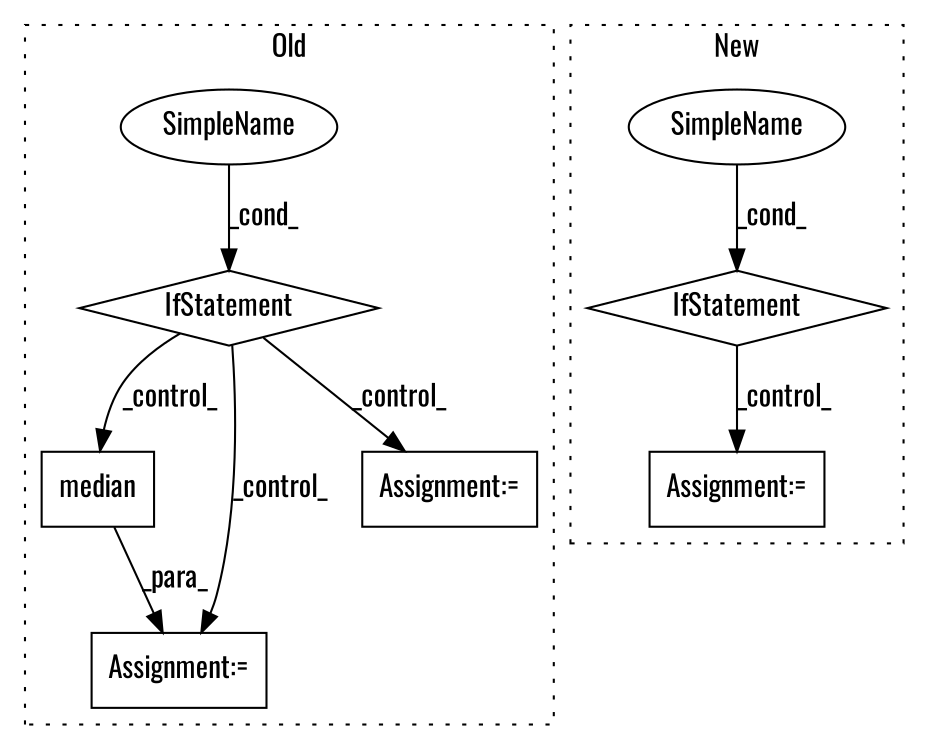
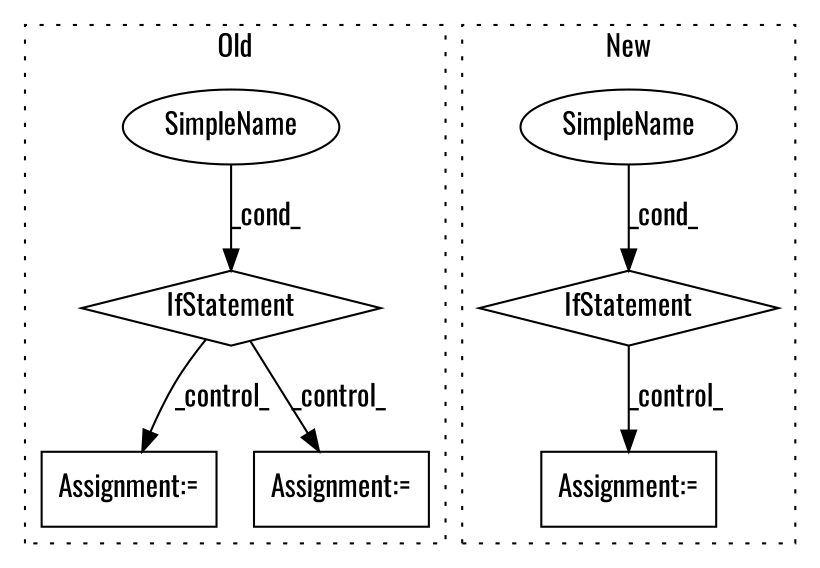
(98, 489) -> none
